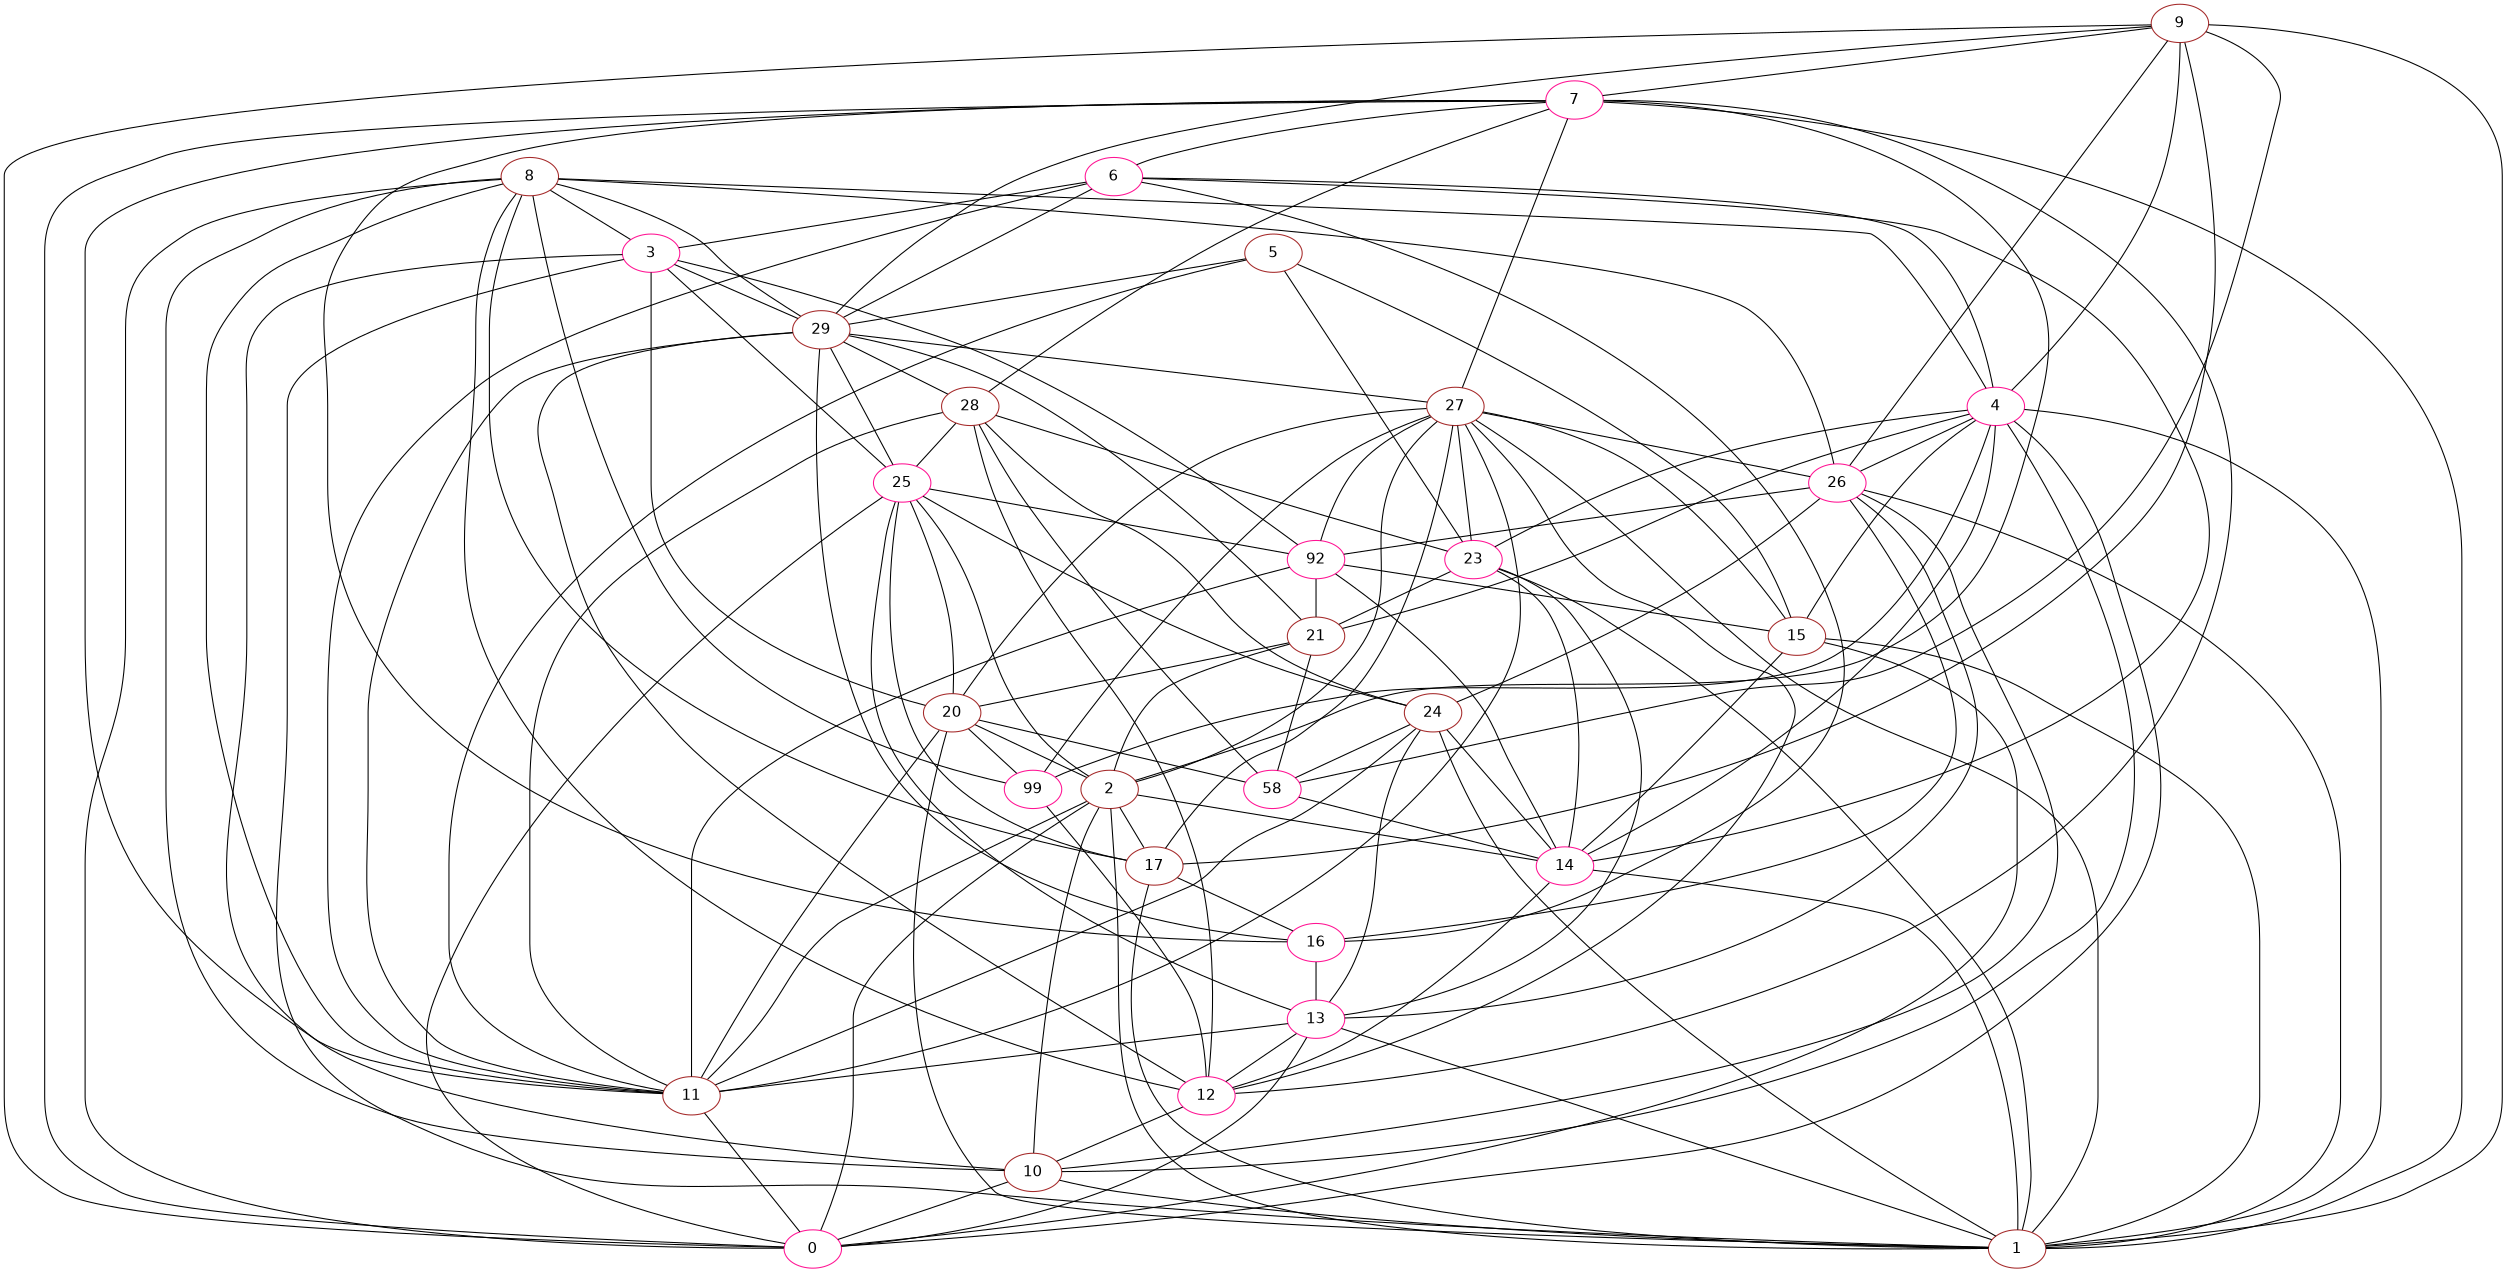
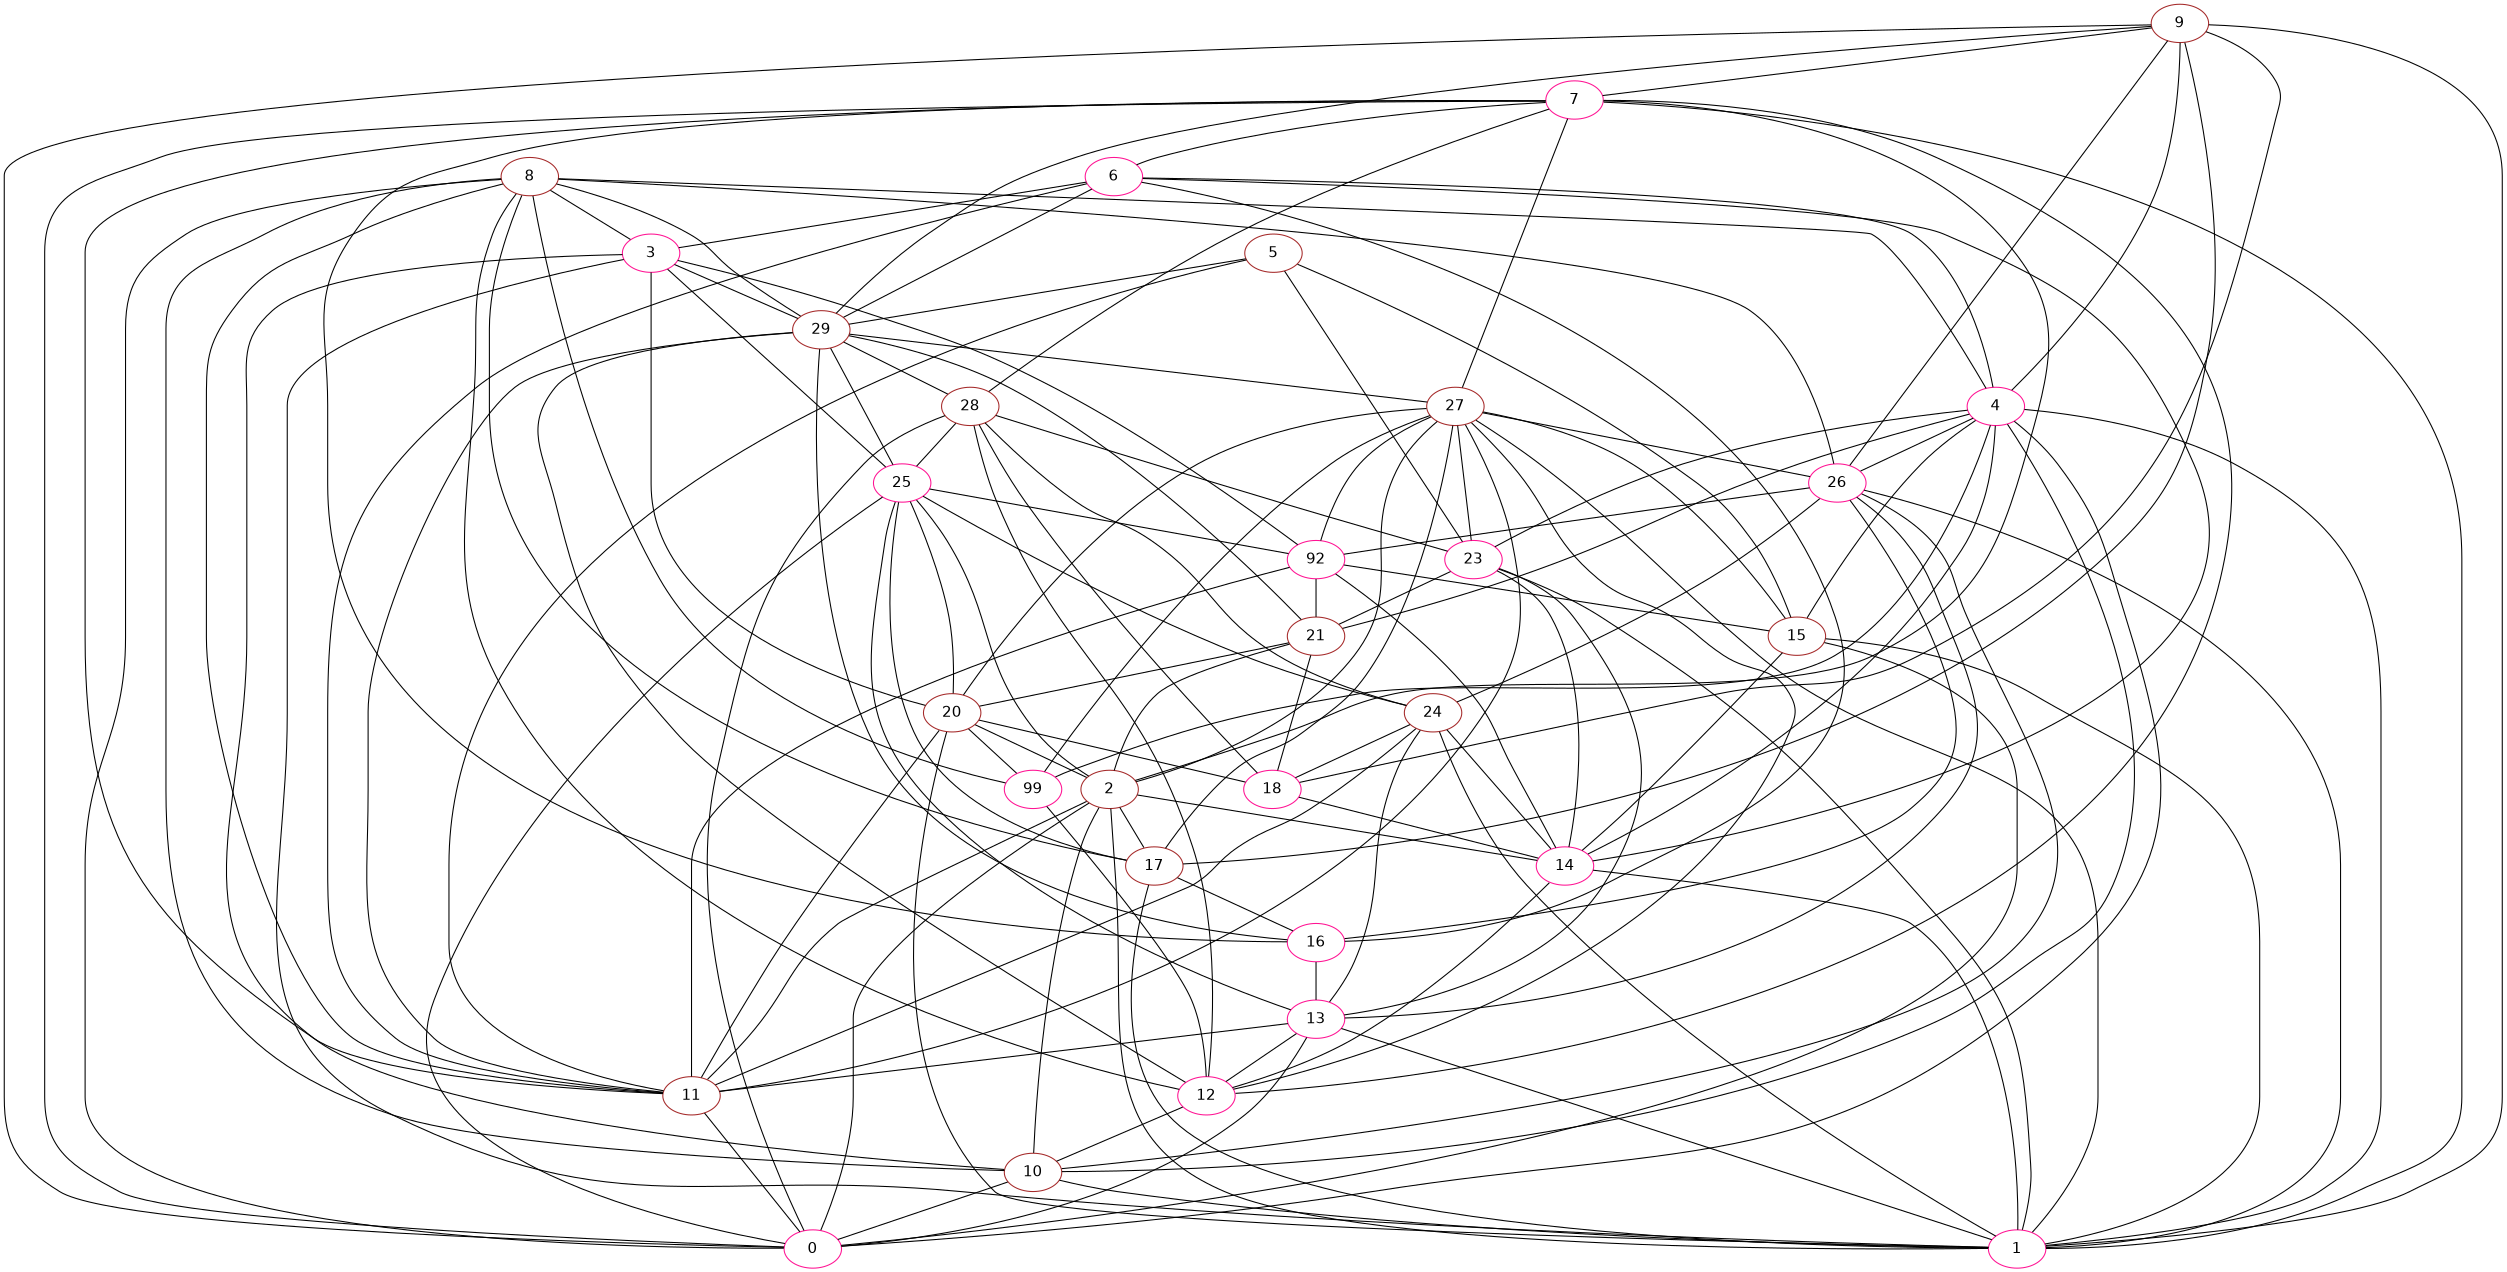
(550, 671) -> (715, 788)
(1272, 789) -> (1272, 789)
(2017, 1249) -> (2017, 1249)
